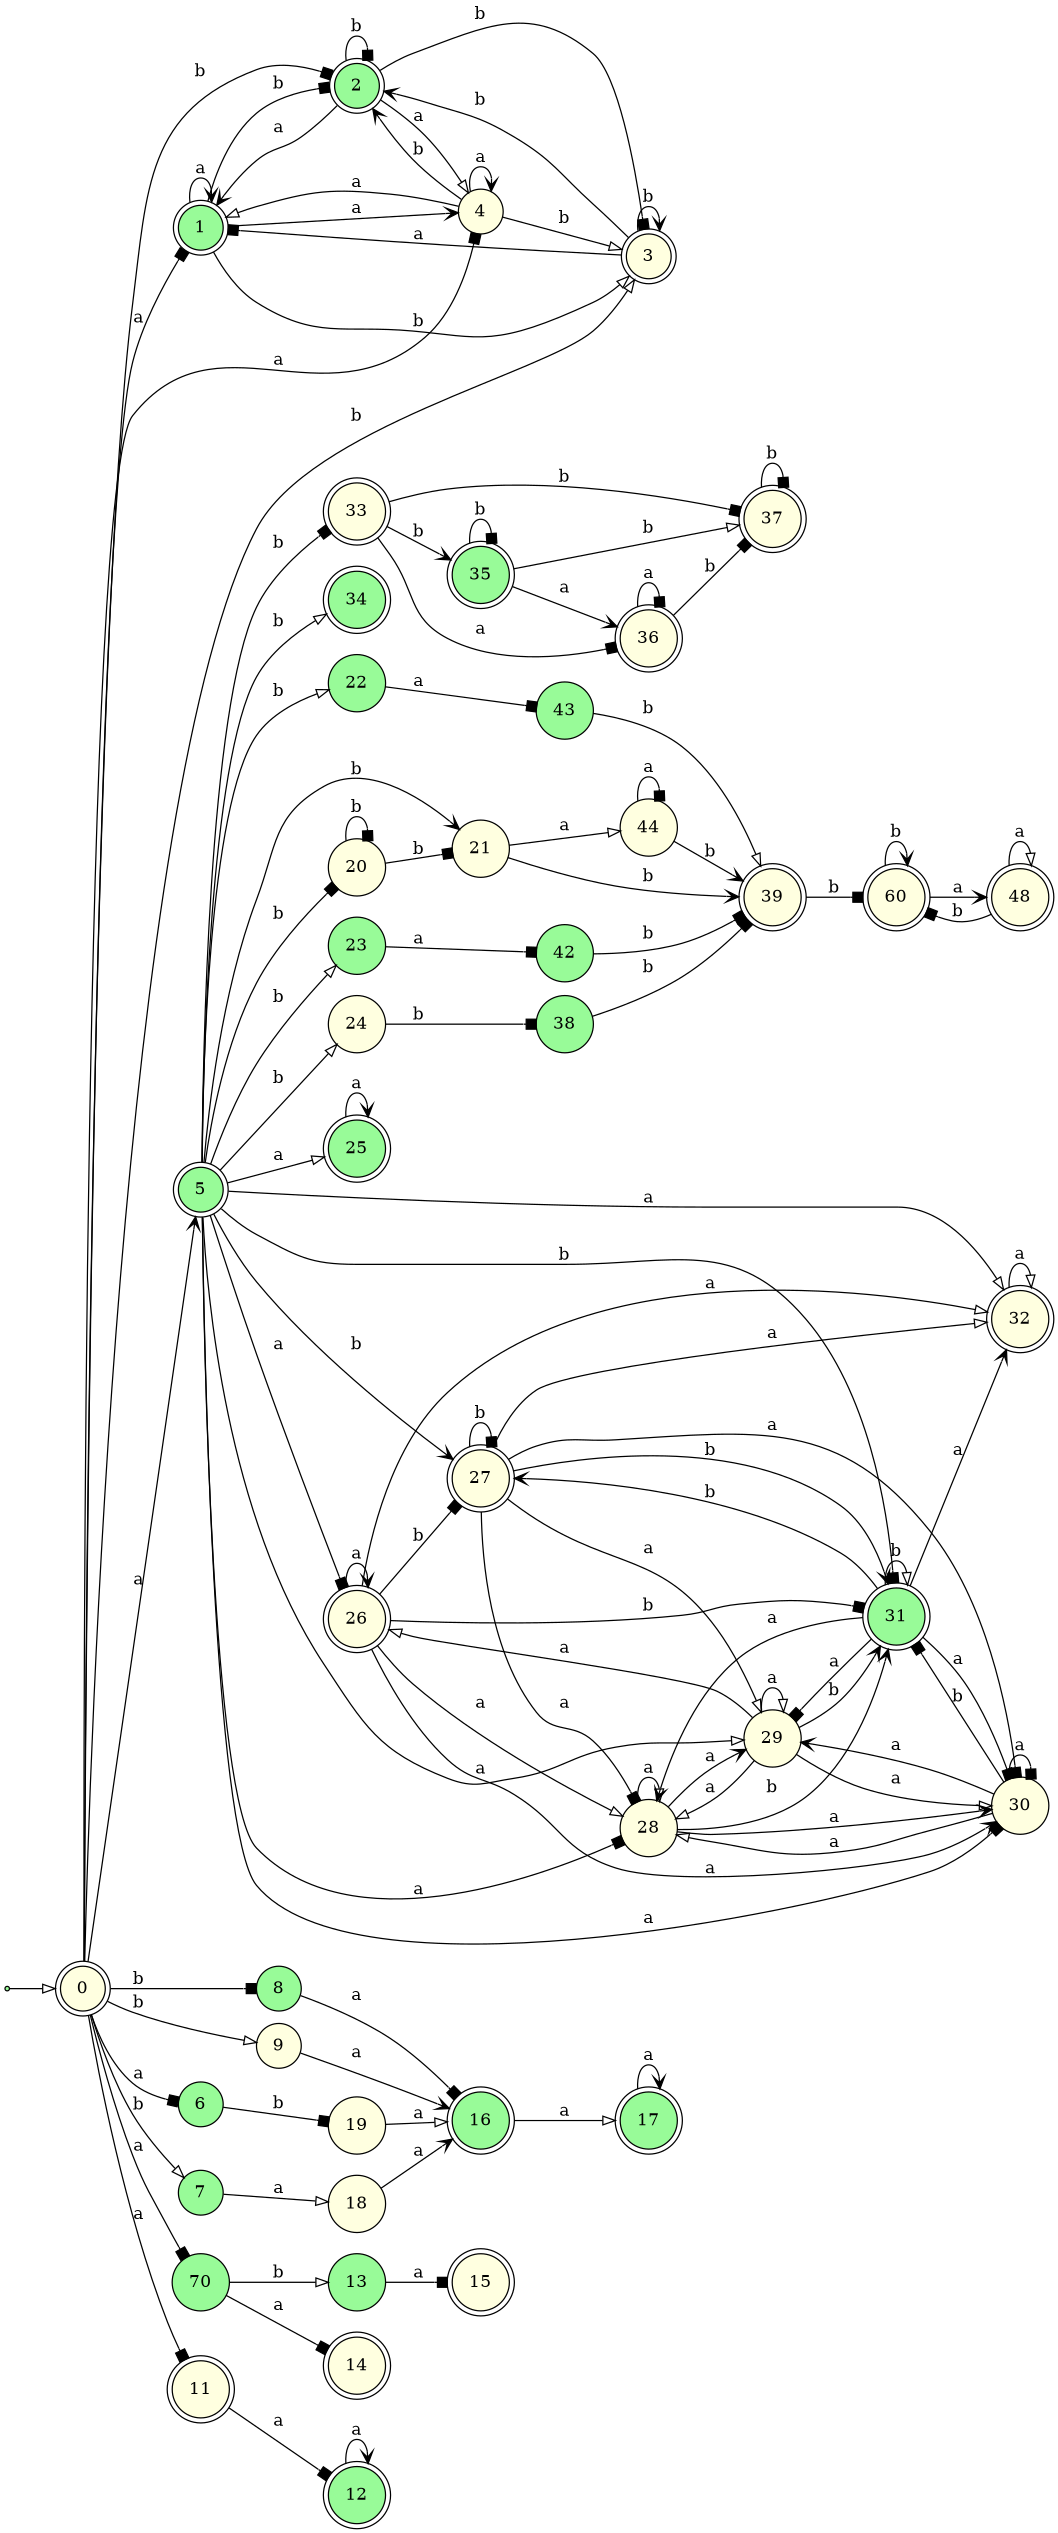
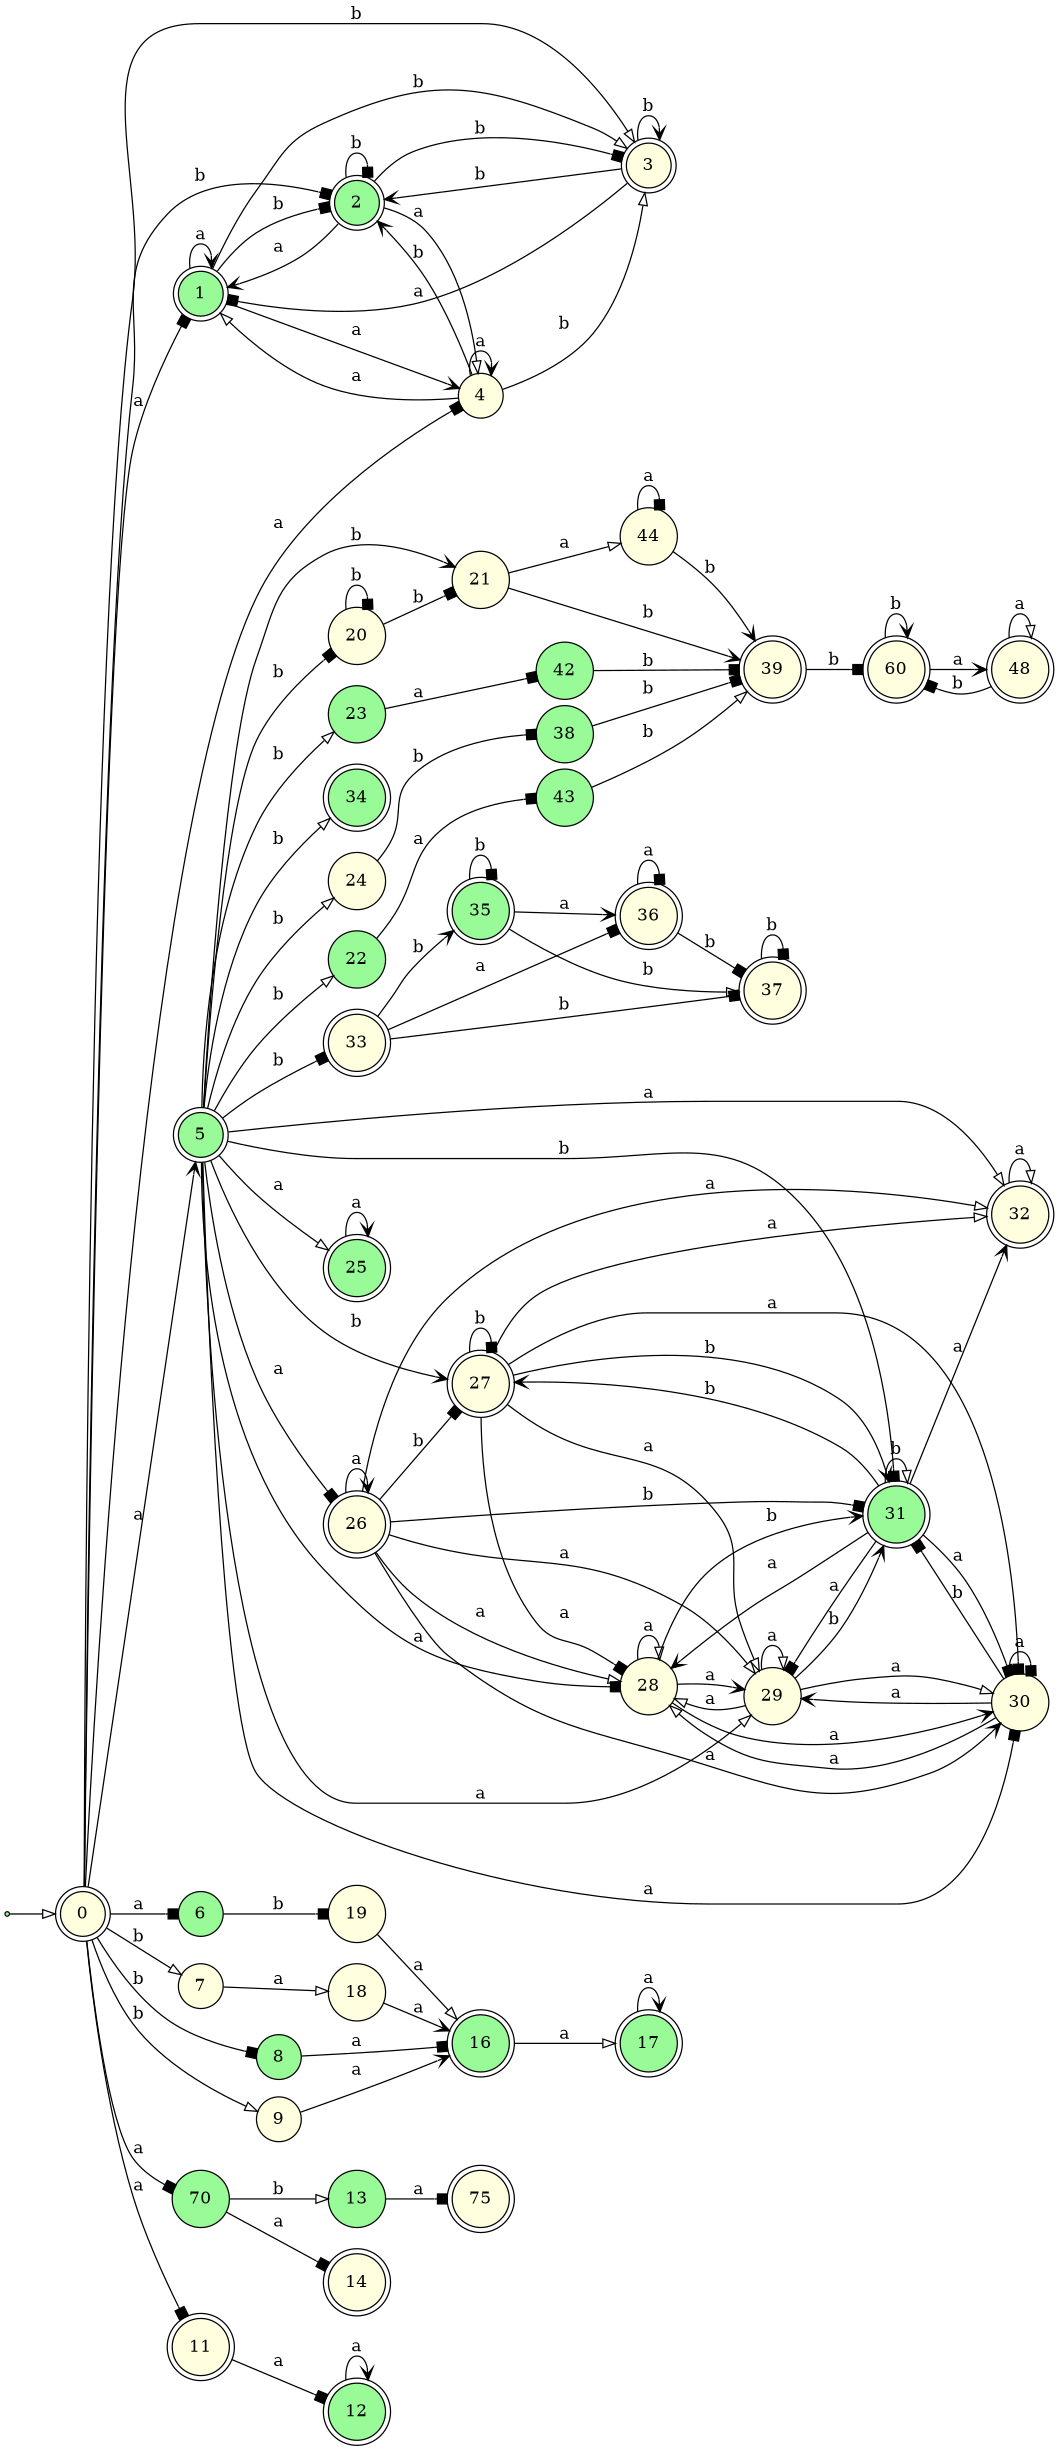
(581, 1664) -> (582, 1568)
(201, 2193) -> (201, 1986)
(481, 2282) -> (481, 2199)
